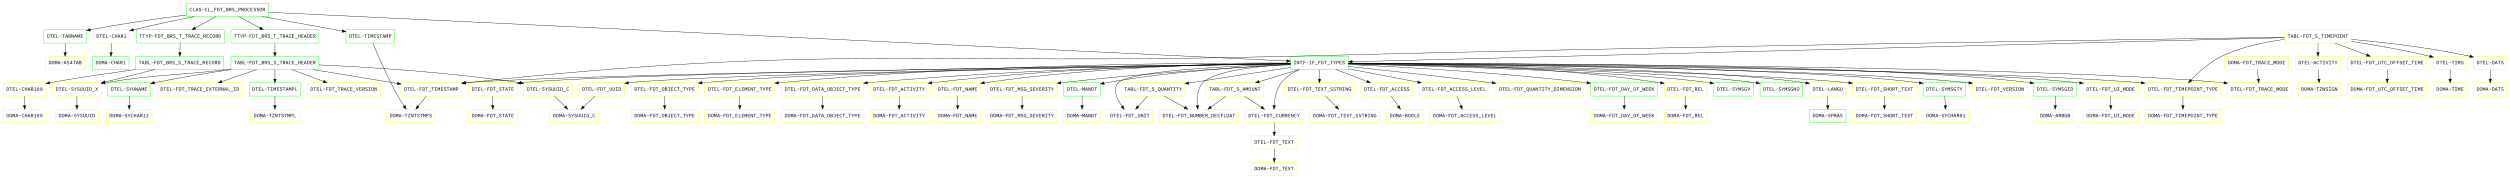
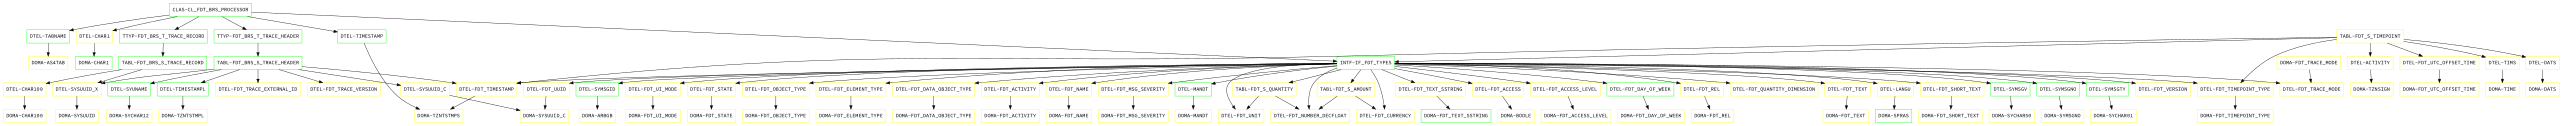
(1345, 116) -> (1456, 116)
none -> (2012, 116)
none -> (2063, 116)
(1274, 127) -> (1704, 74)
